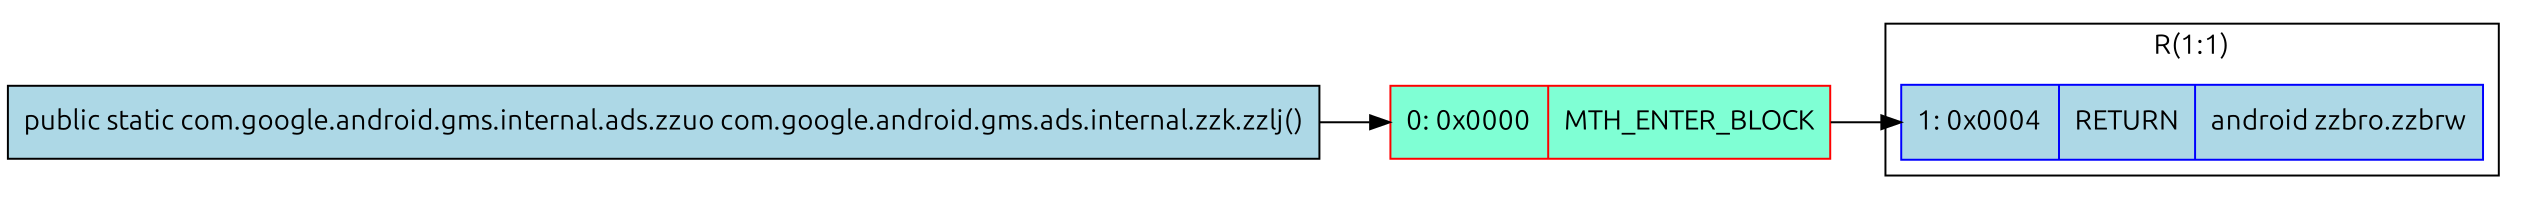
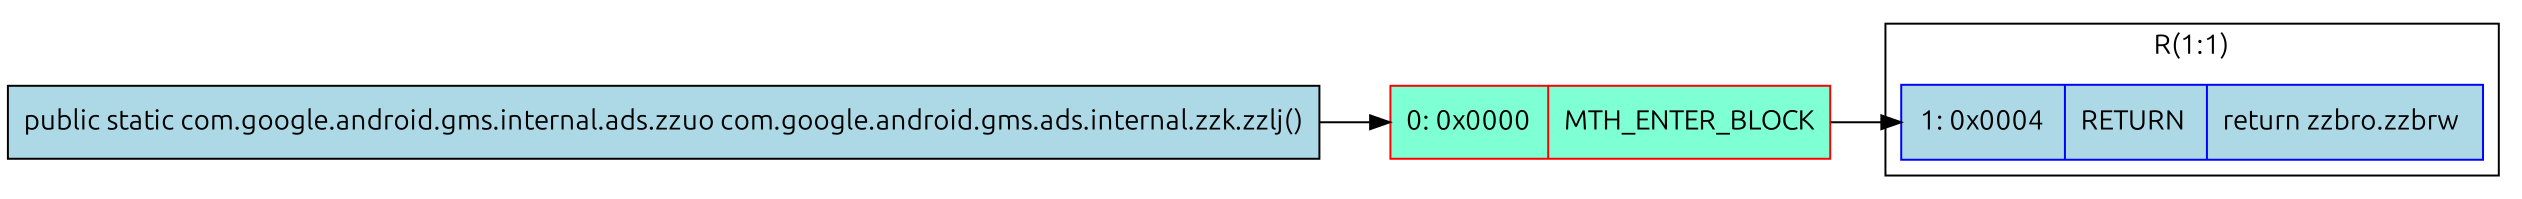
(2339, 121) -> (2341, 121)
